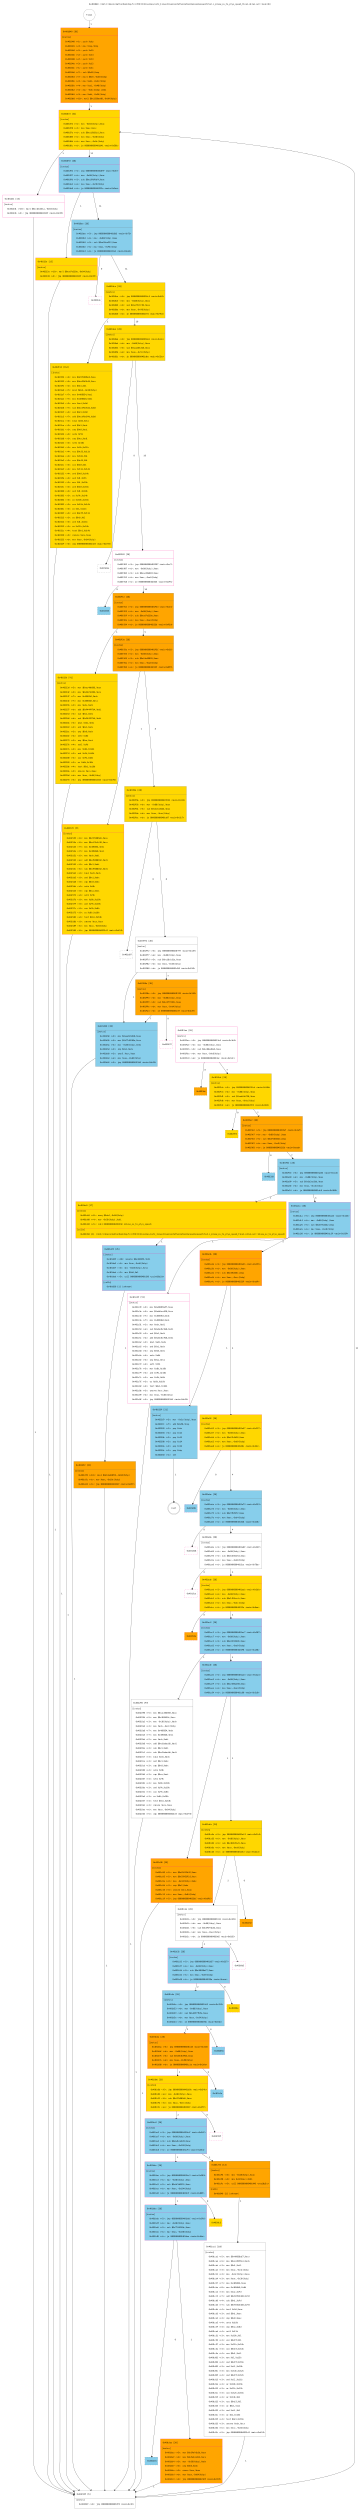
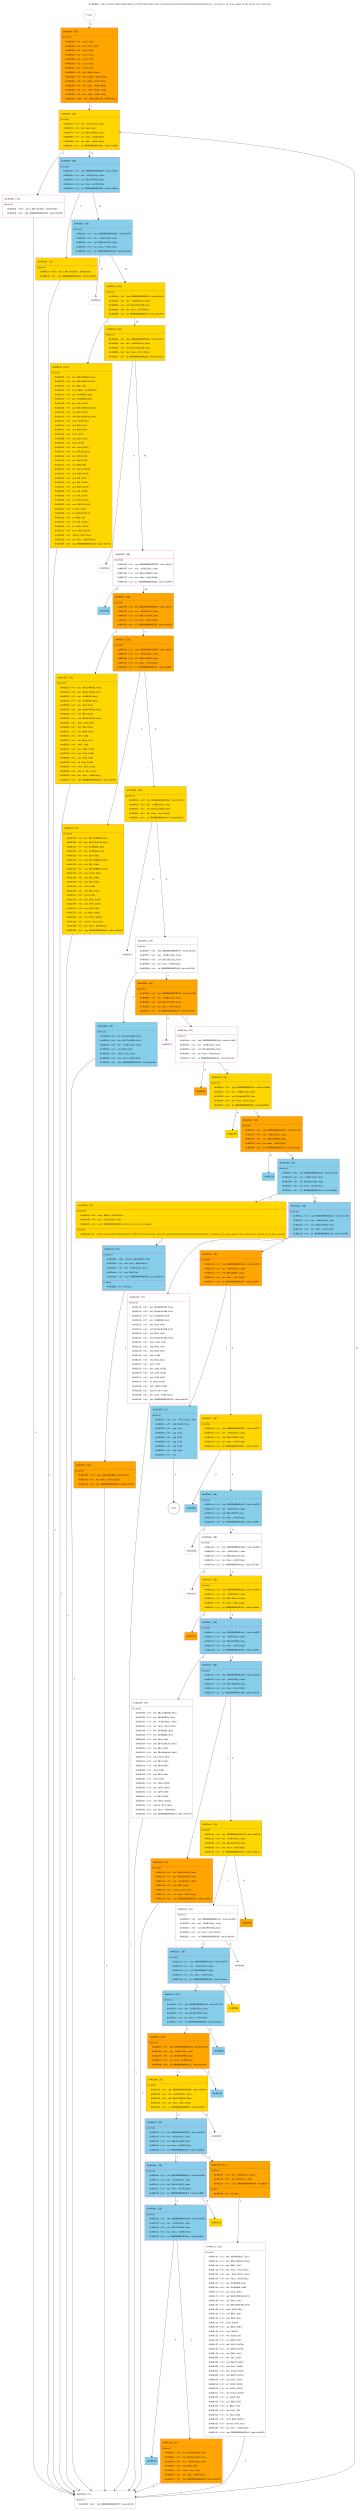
(149, 1018) -> (186, 1021)
